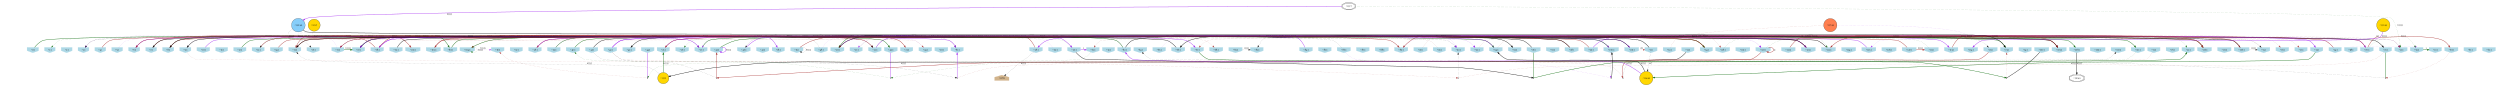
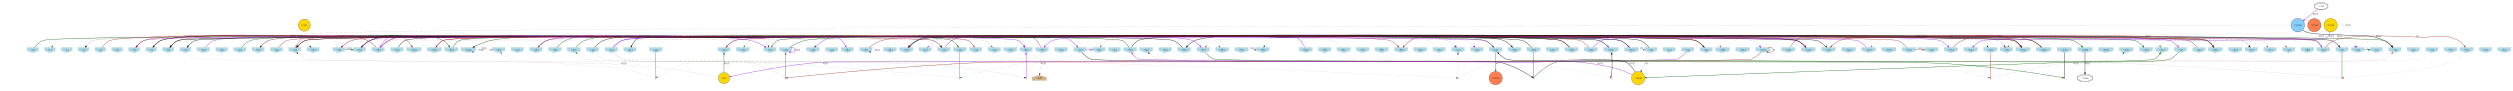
(1179, 62) -> (1209, 62)
none -> (1496, 78)
